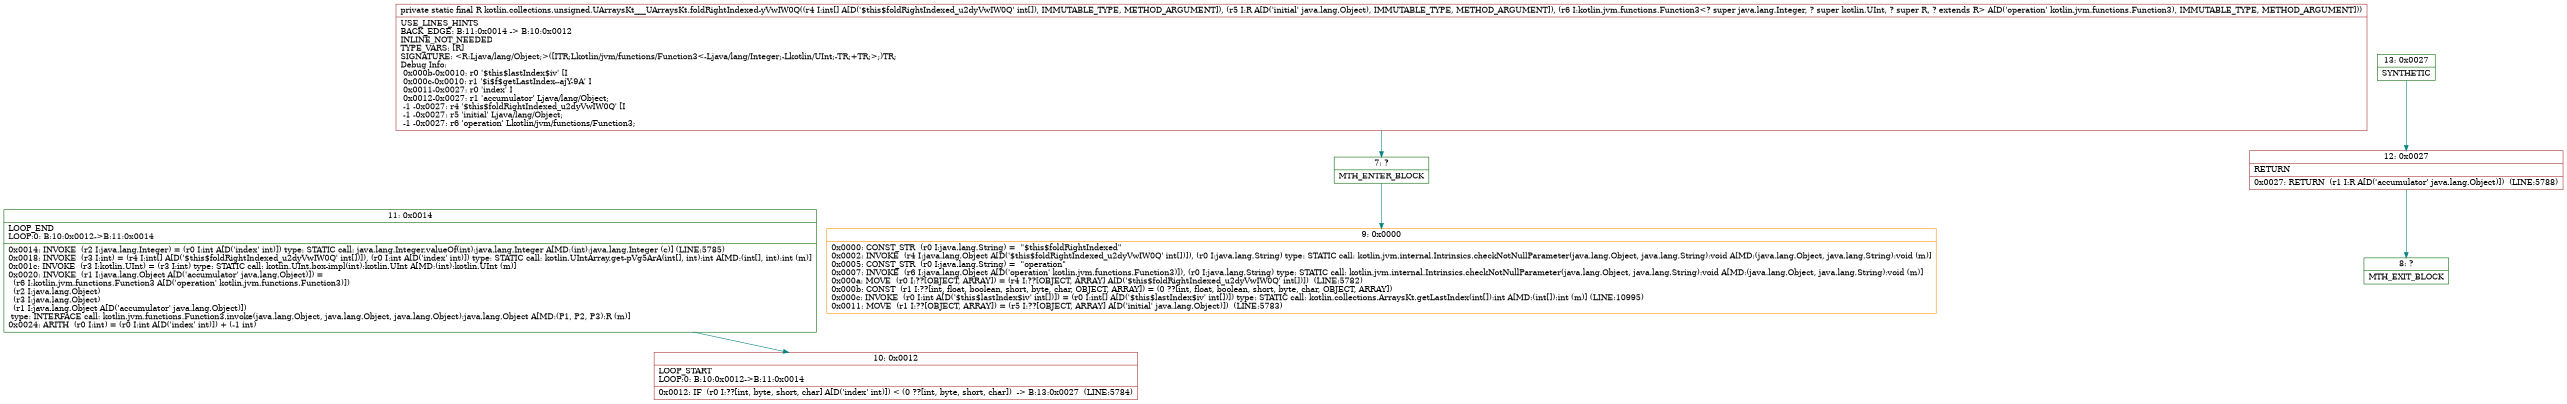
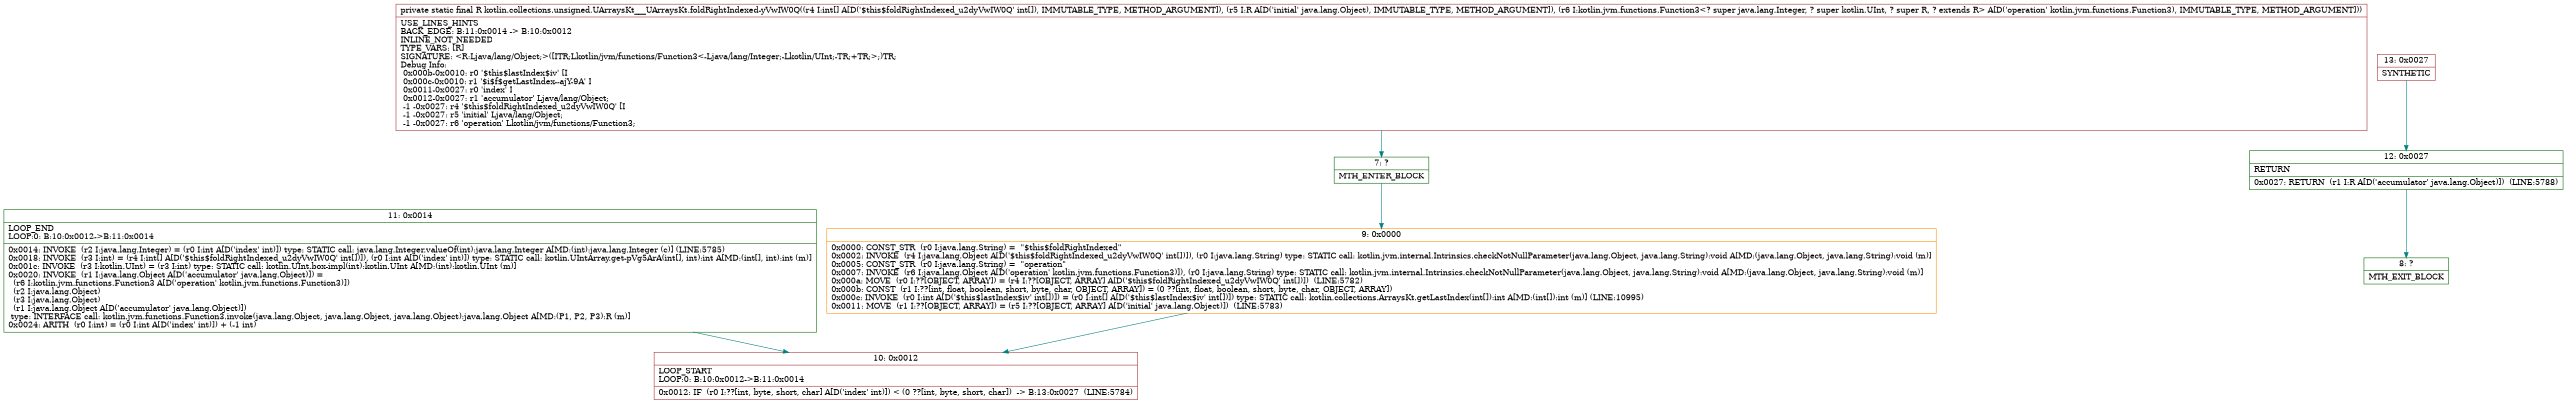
(2406, 67) -> (2406, 67)
(2406, 170) -> (2406, 170)
none -> (1098, 332)
